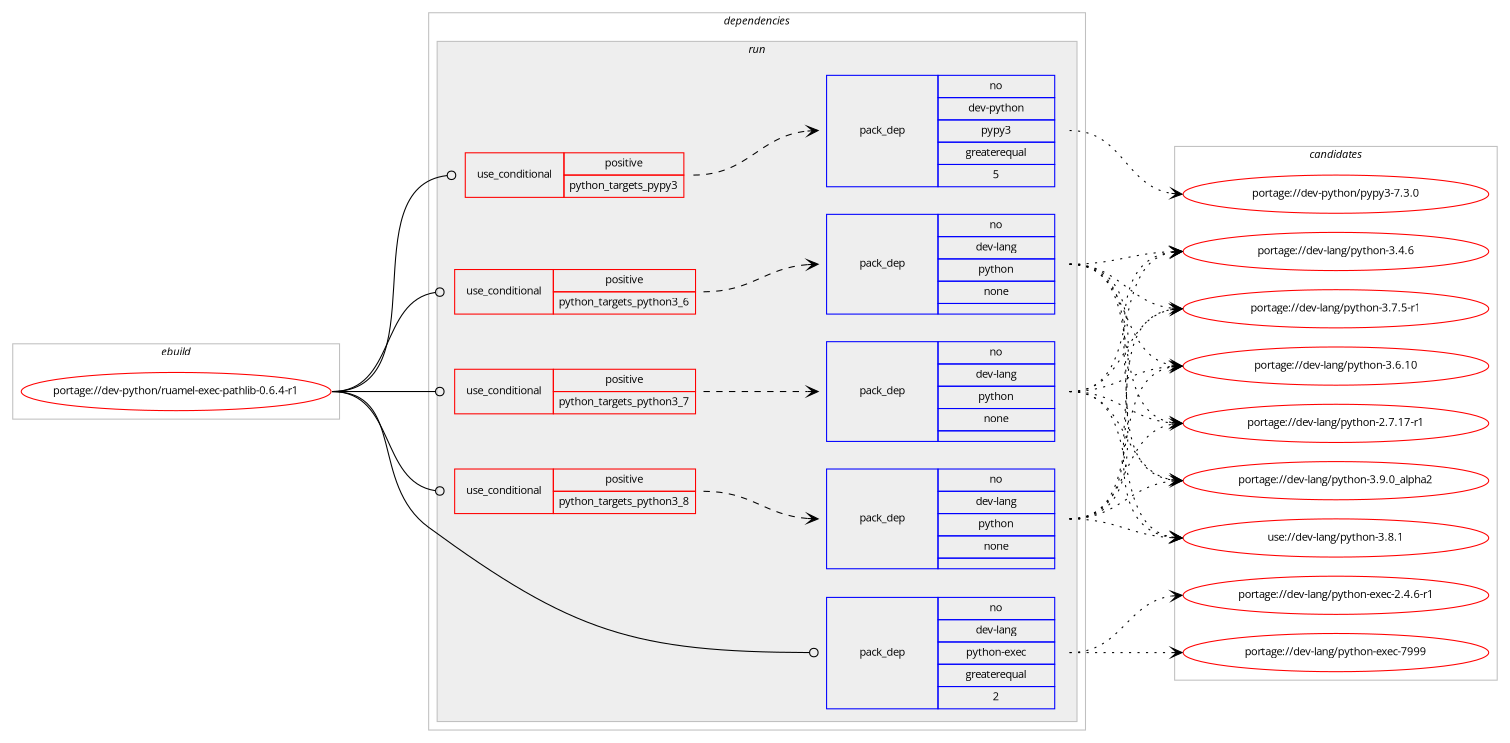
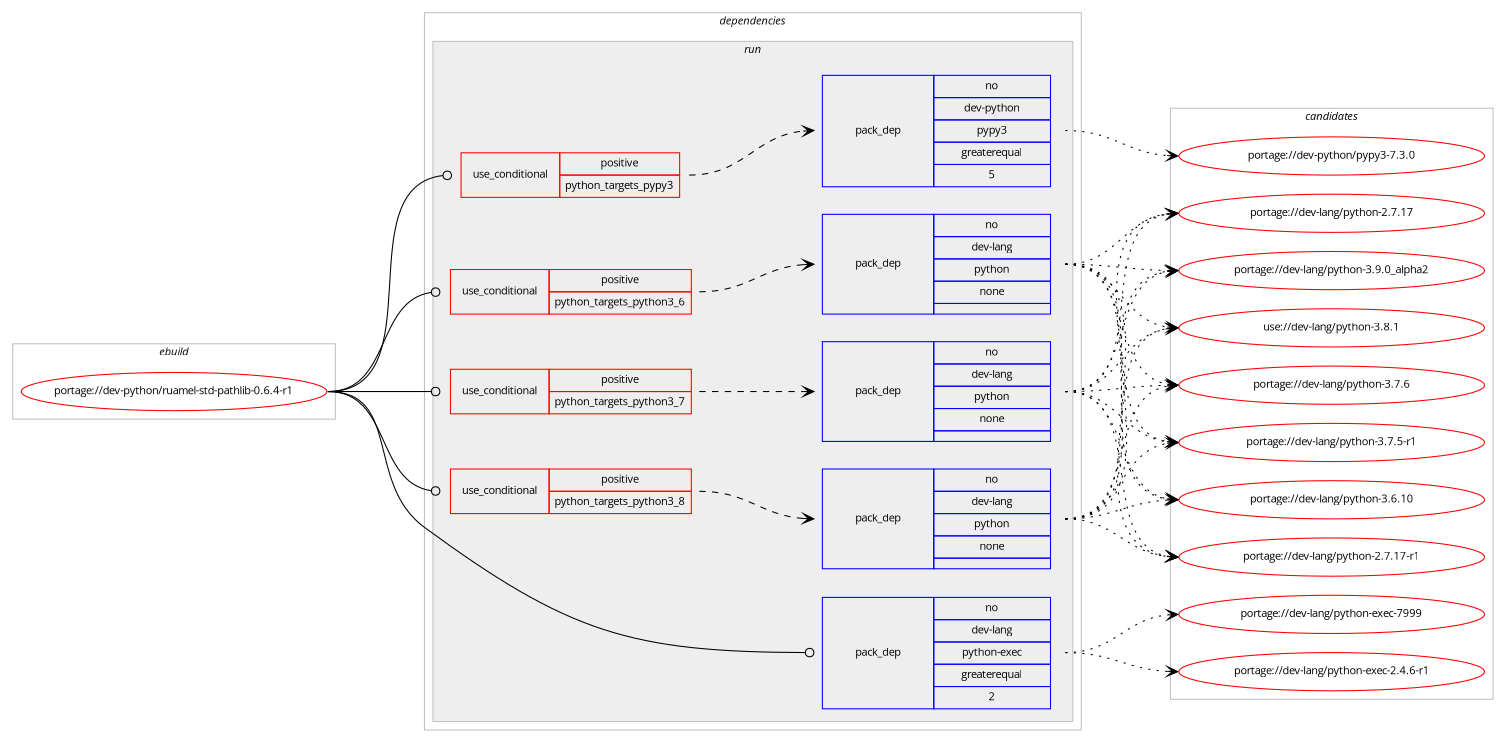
none -> (1332, 213)
(1336, 251) -> (1332, 385)
(176, 392) -> (174, 392)
